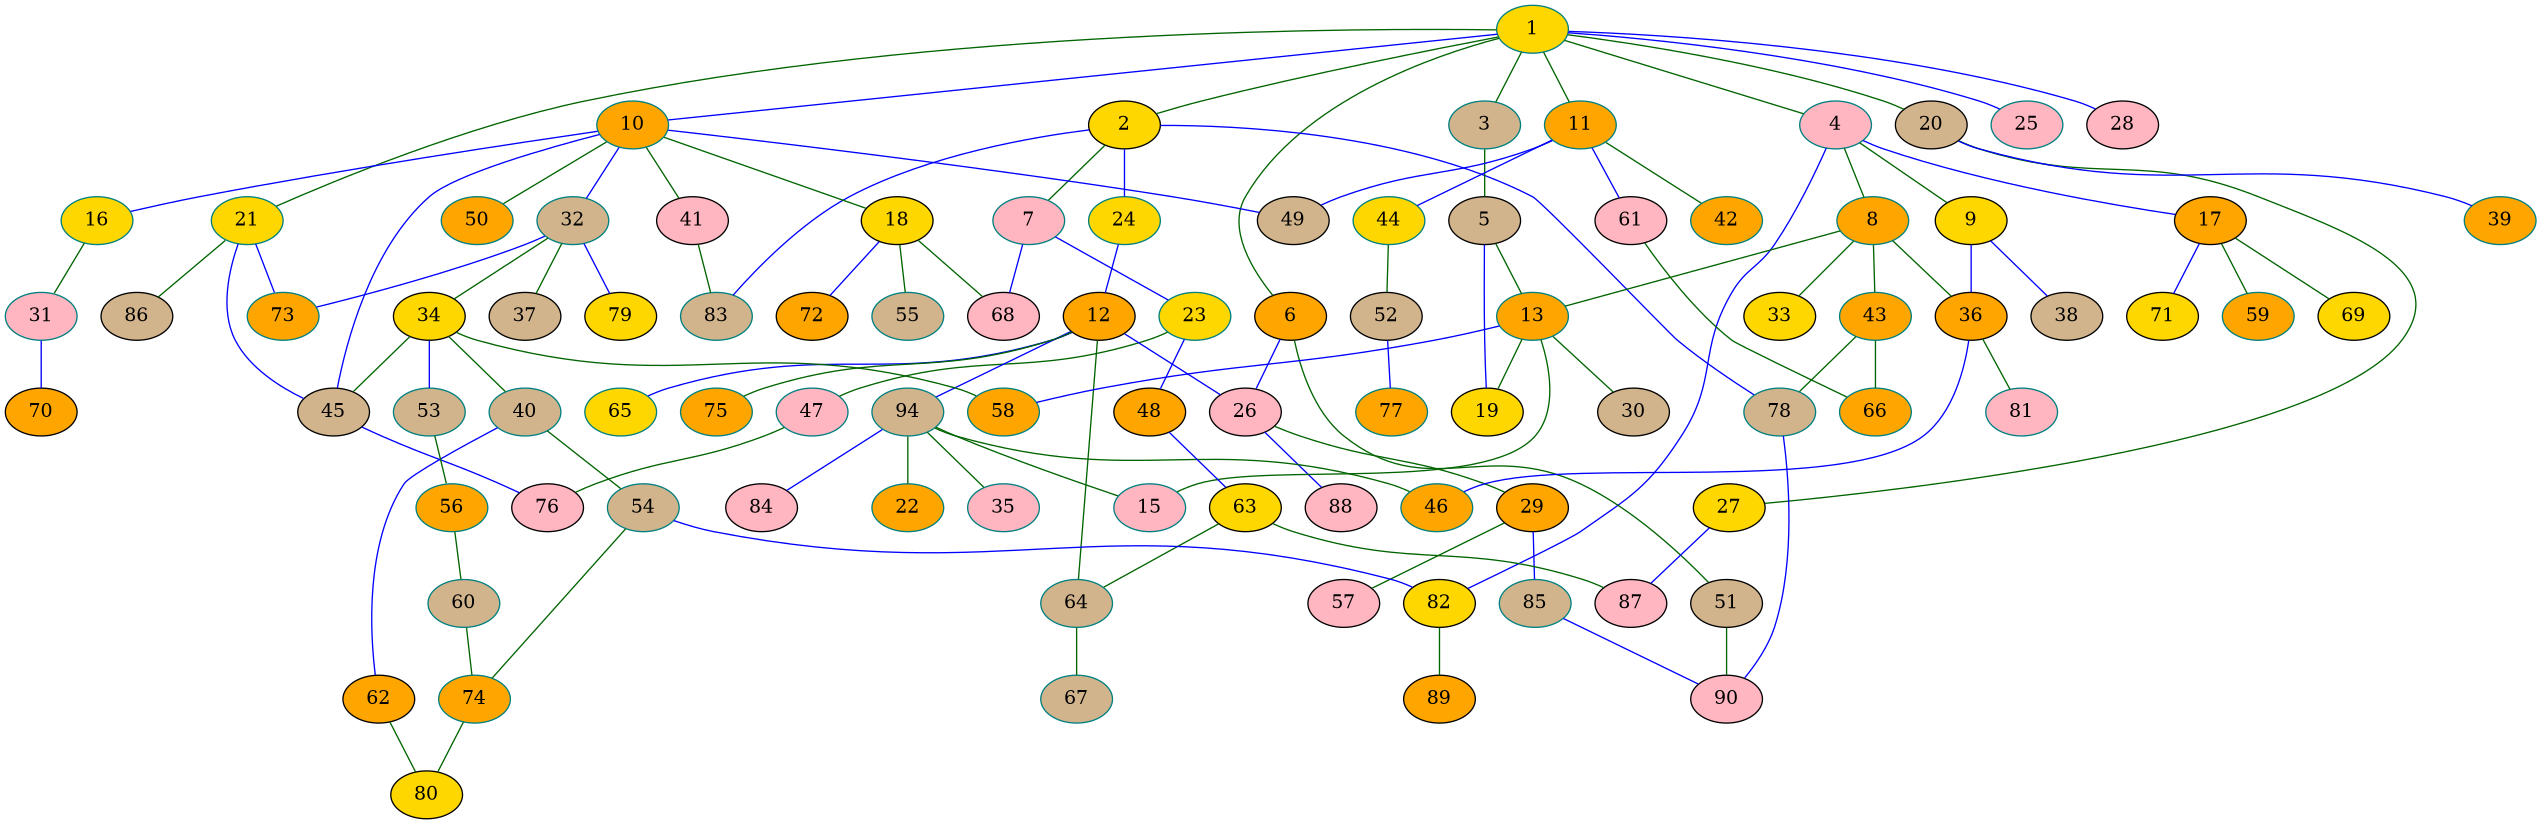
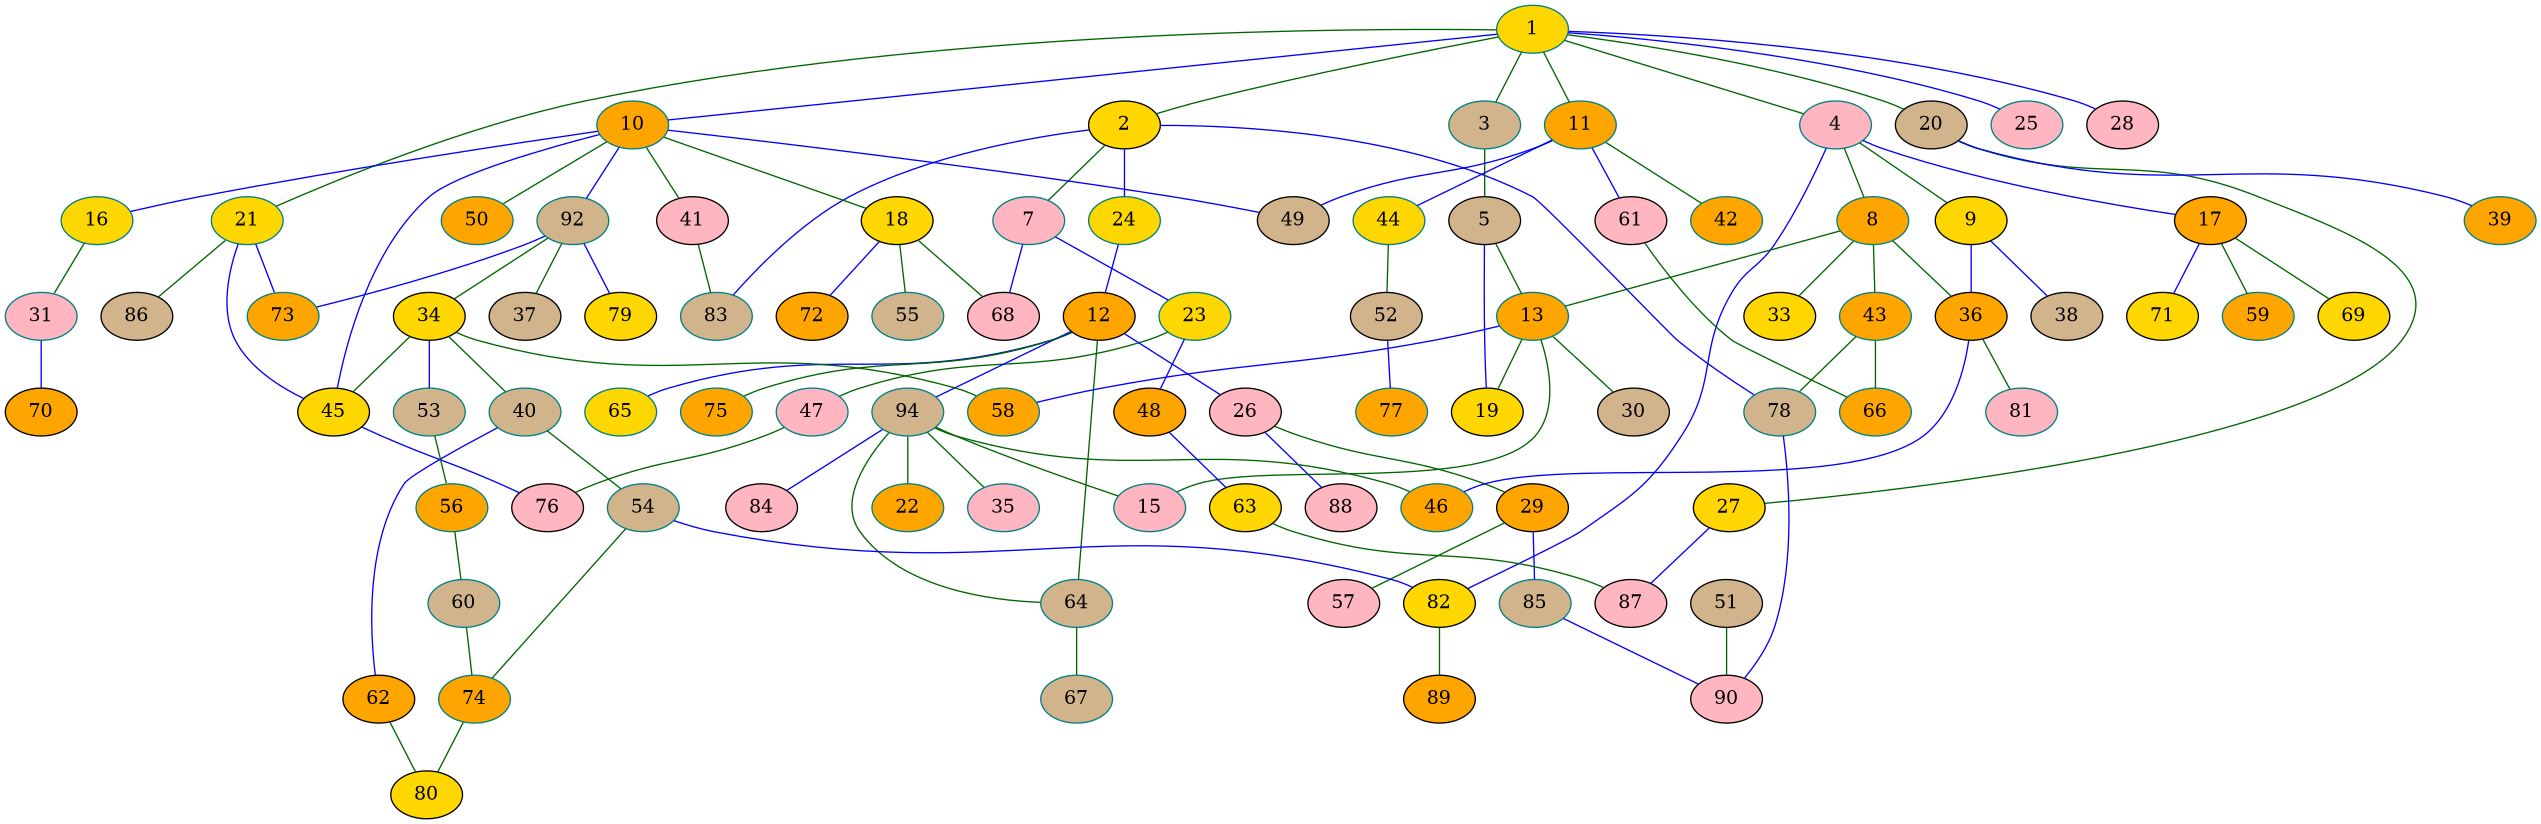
(573, 221) -> (573, 221)
(1291, 316) -> none
(334, 412) -> (334, 412)
(1161, 555) -> (892, 562)
